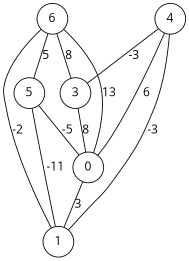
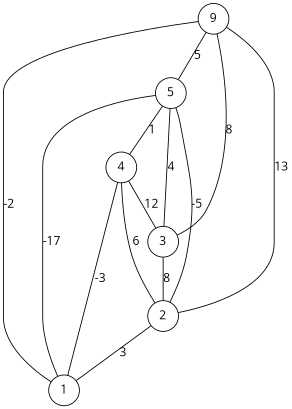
(52, 19) -> (214, 19)
(134, 56) -> (152, 205)
none -> (146, 130)
(56, 167) -> (52, 242)
(88, 167) -> (163, 316)
none -> (167, 167)
